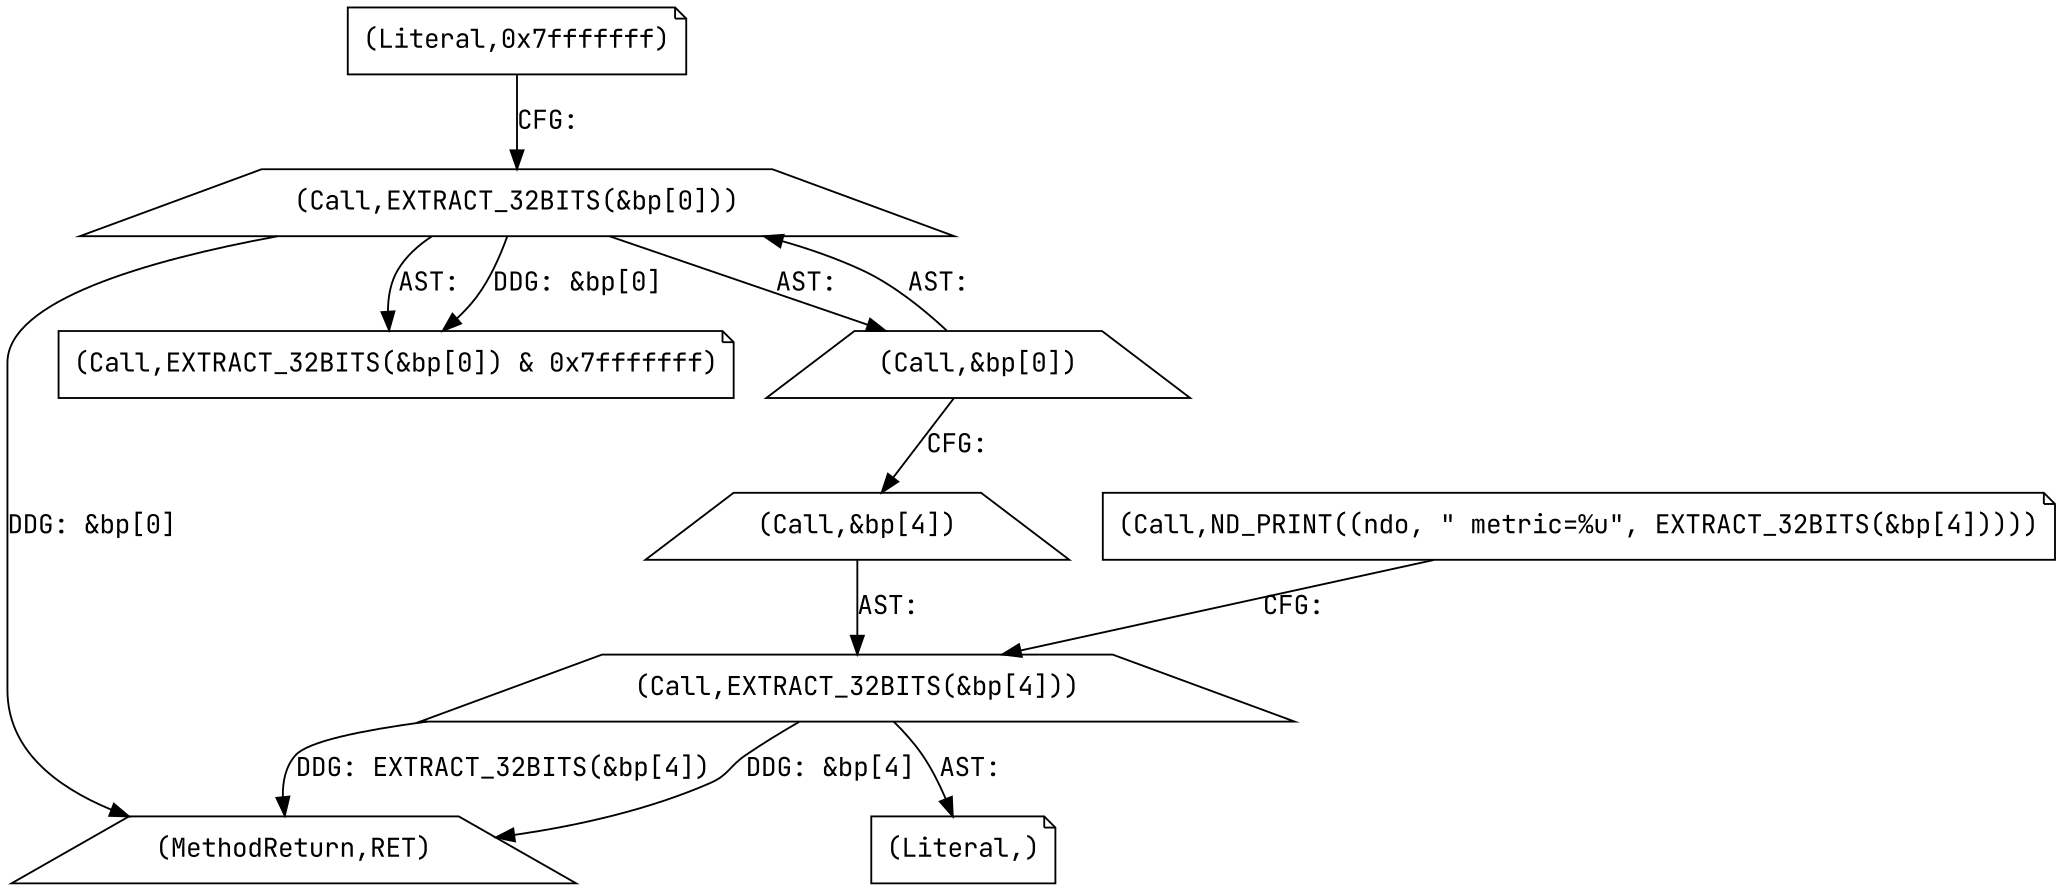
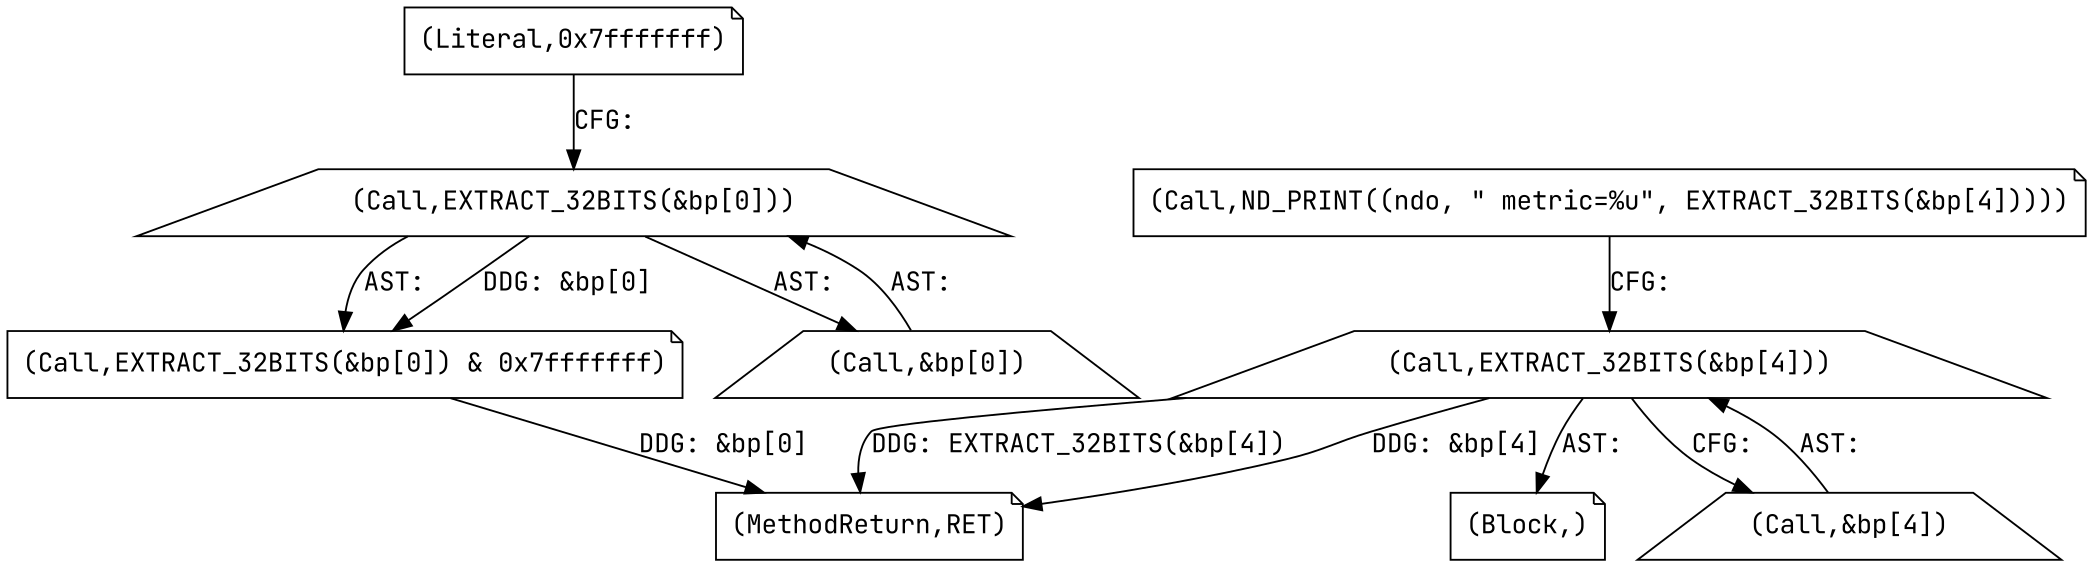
(924, 438) -> (1678, 448)
(7, 455) -> (598, 443)
(294, 850) -> (869, 526)
(963, 850) -> (1528, 526)
